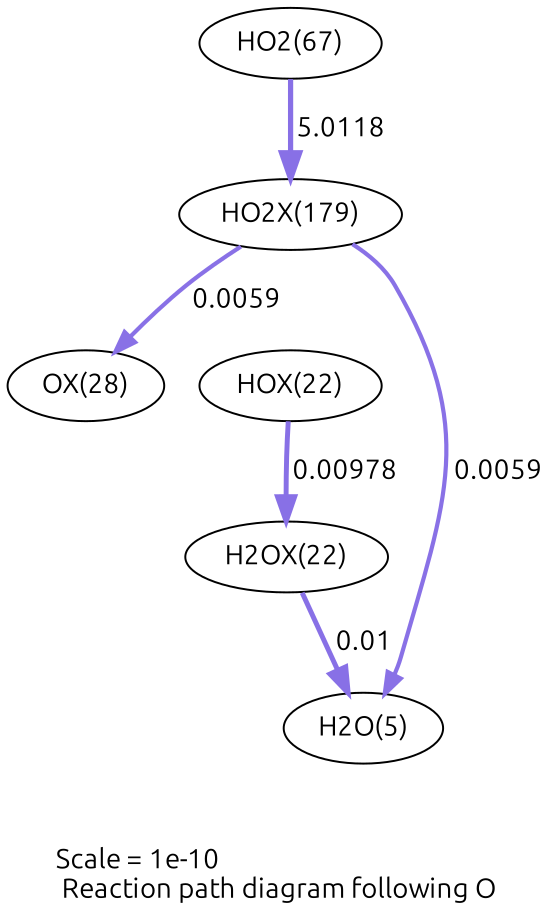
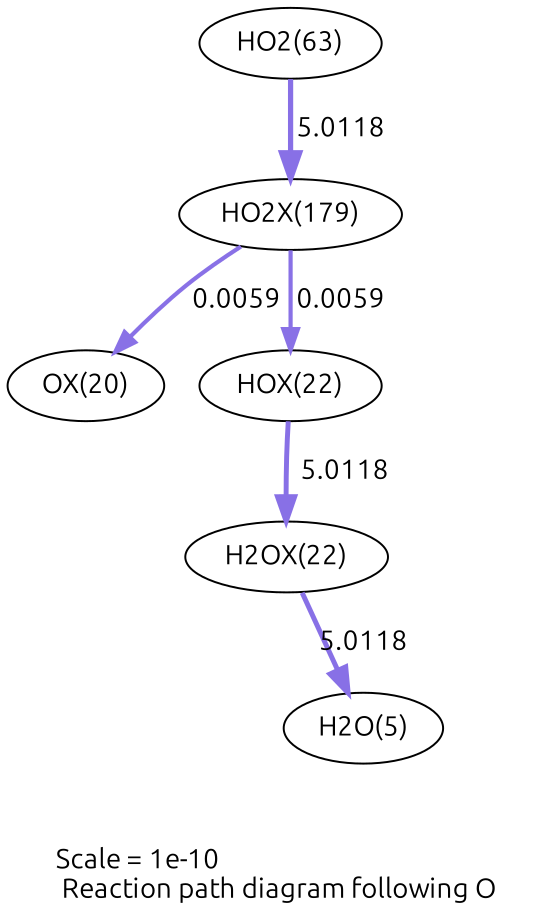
(291, 43) -> (291, 43)
(86, 386) -> (86, 386)
(446, 449) -> (291, 289)
(343, 471) -> (343, 471)
(361, 643) -> (361, 643)
